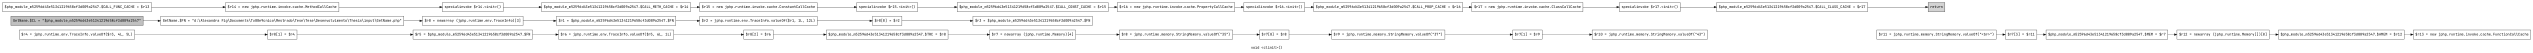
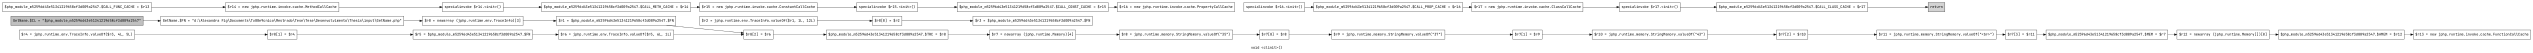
(1238, 7) -> none
(687, 21) -> (704, 29)
none -> (1792, 35)
